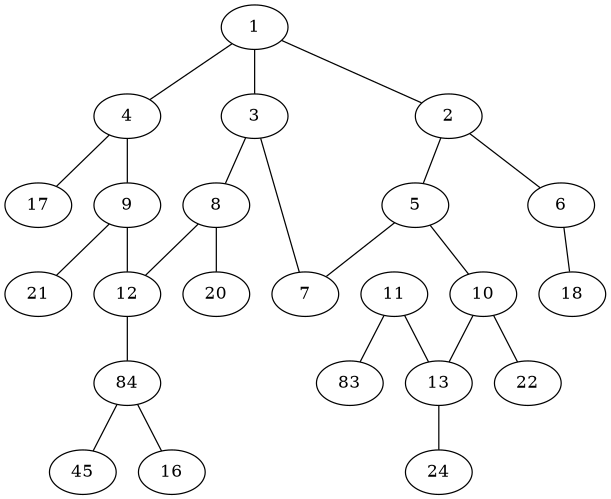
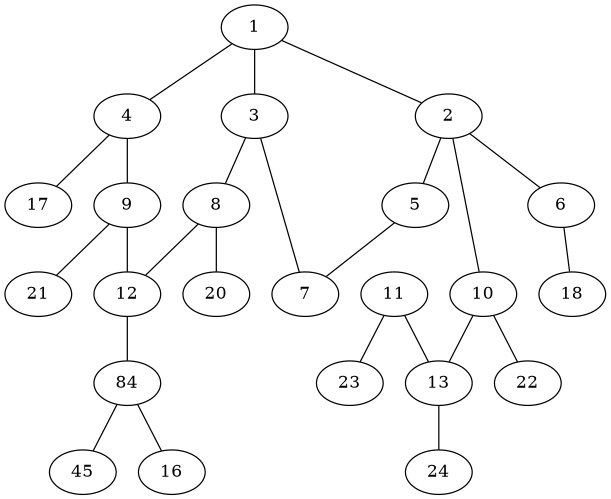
(449, 250) -> (466, 205)
(350, 383) -> (350, 383)
